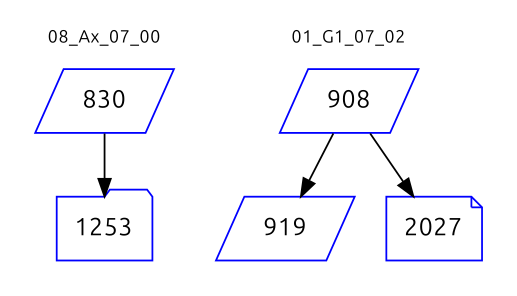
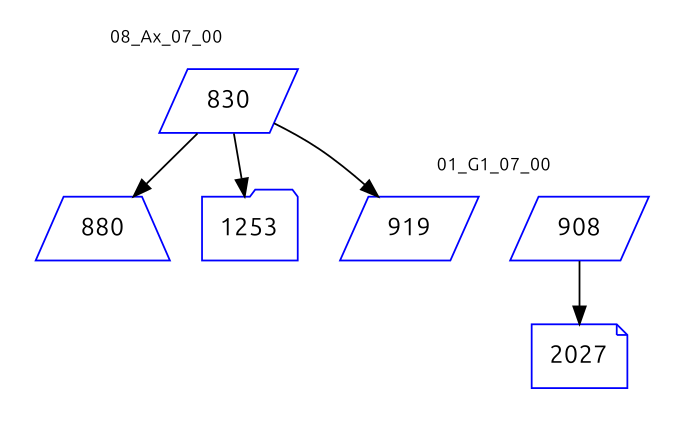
(349, 38) -> (494, 166)
(321, 157) -> (337, 162)
none -> (103, 229)
